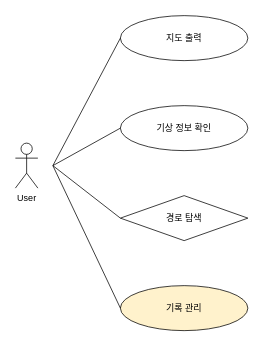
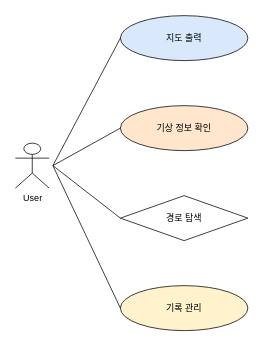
(184, 38) -> (184, 38)
(184, 128) -> (184, 128)
(27, 165) -> (32, 165)
